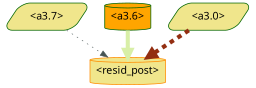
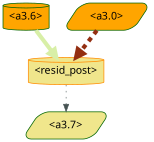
(209, 17) -> (107, 17)
(84, 42) -> (66, 95)
